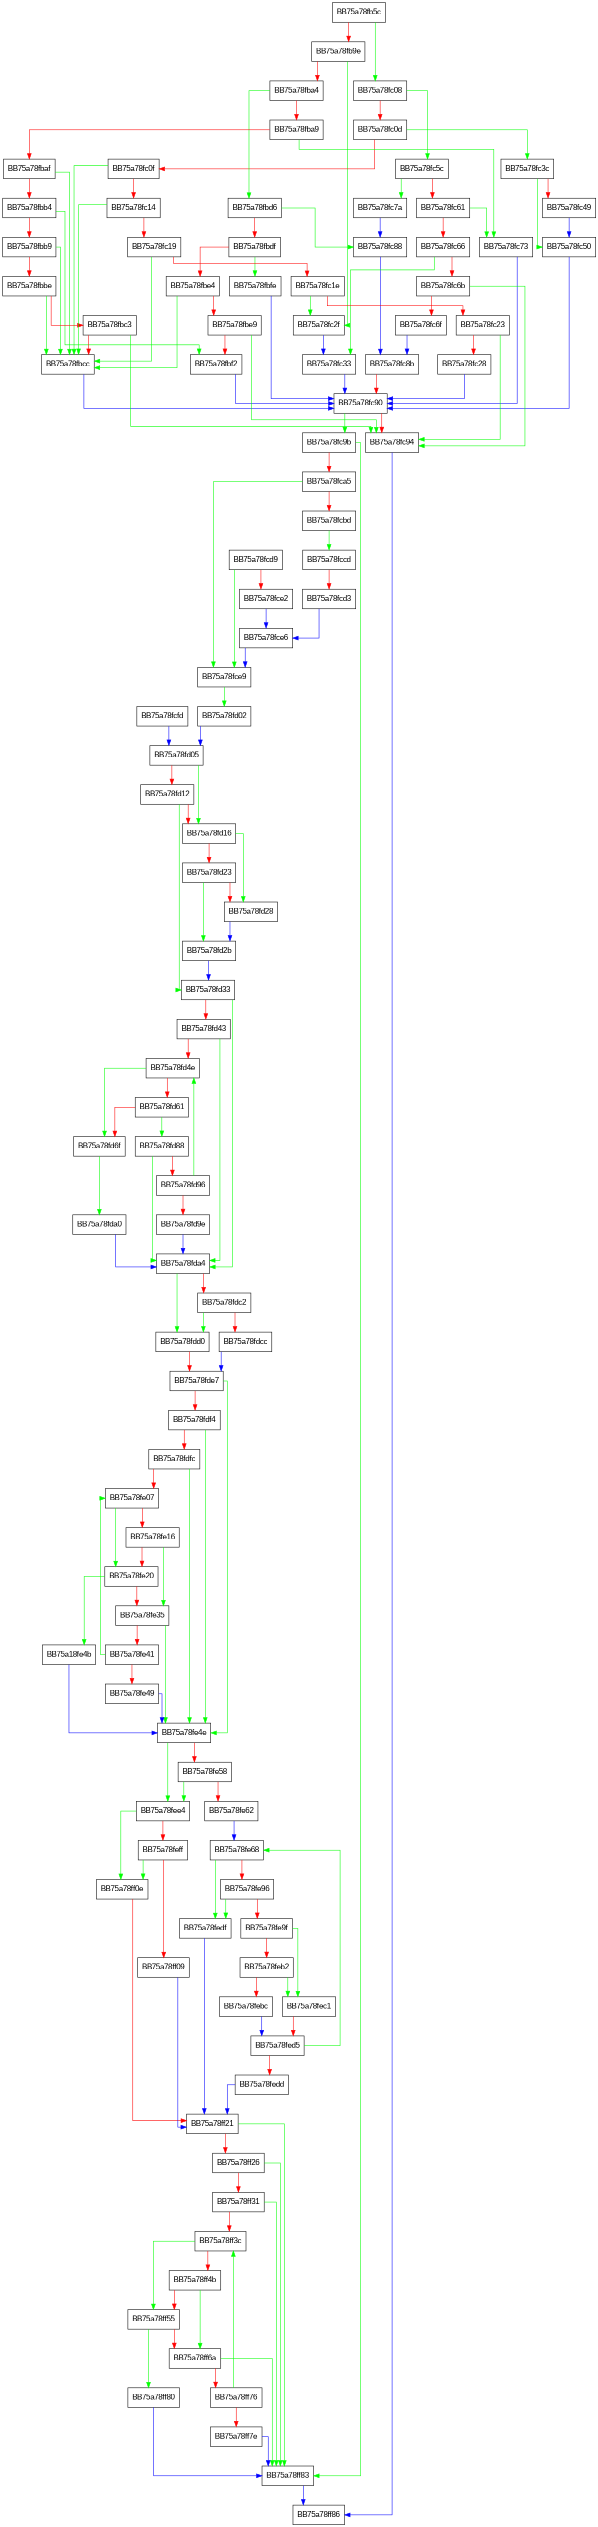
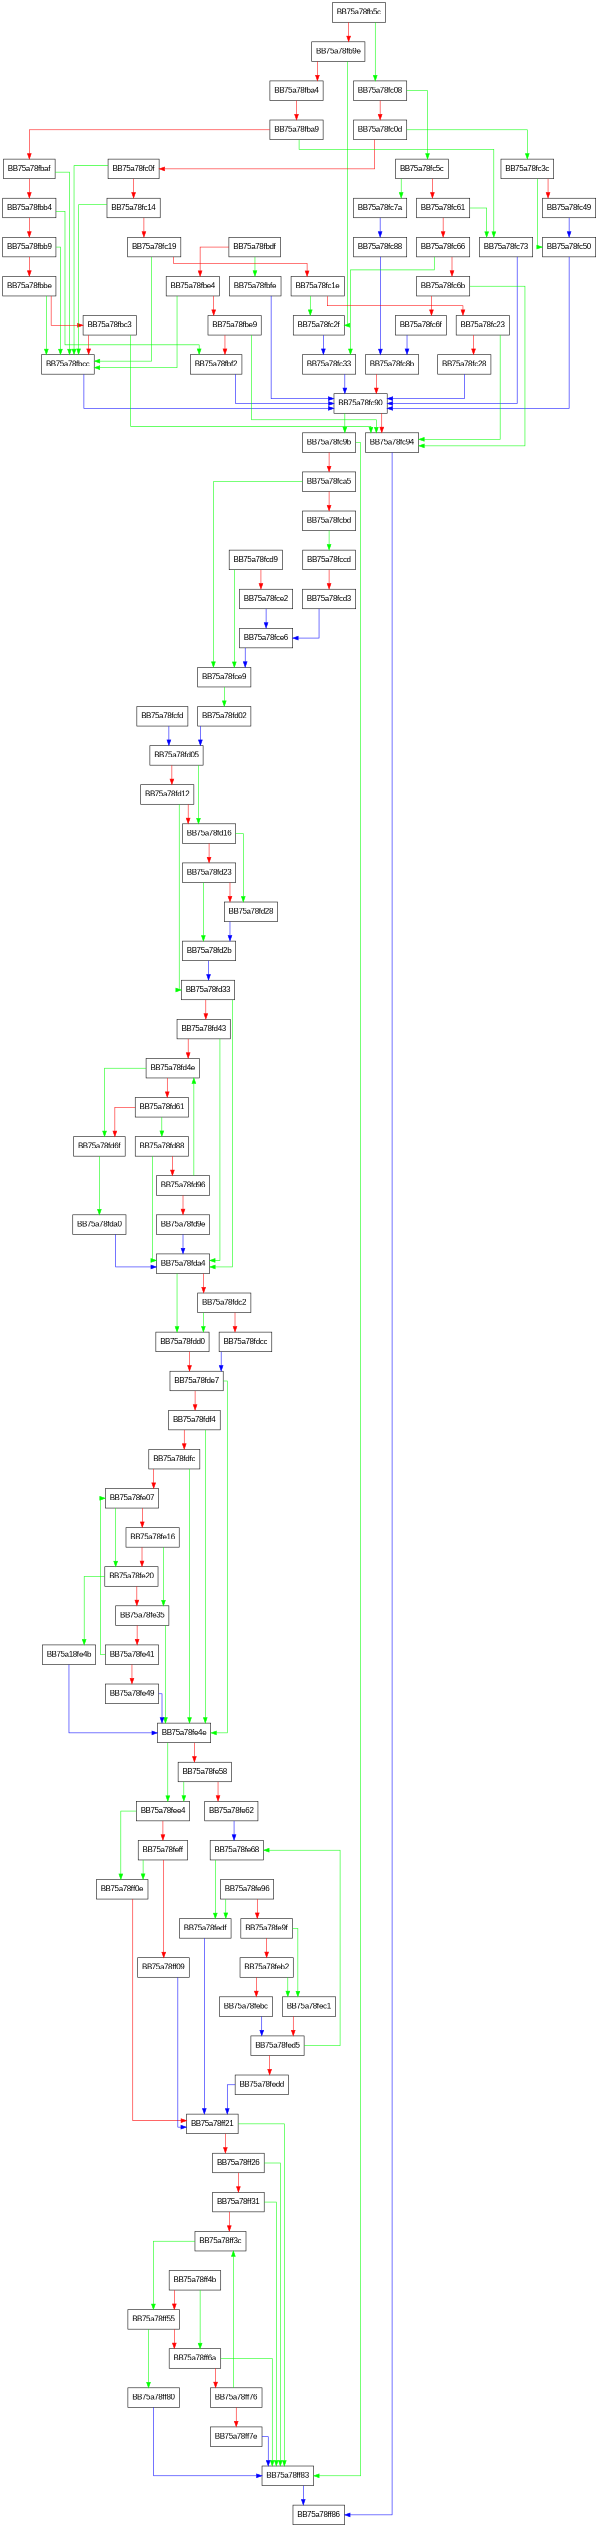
(255, 208) -> none
(242, 1867) -> none
(208, 2258) -> none
